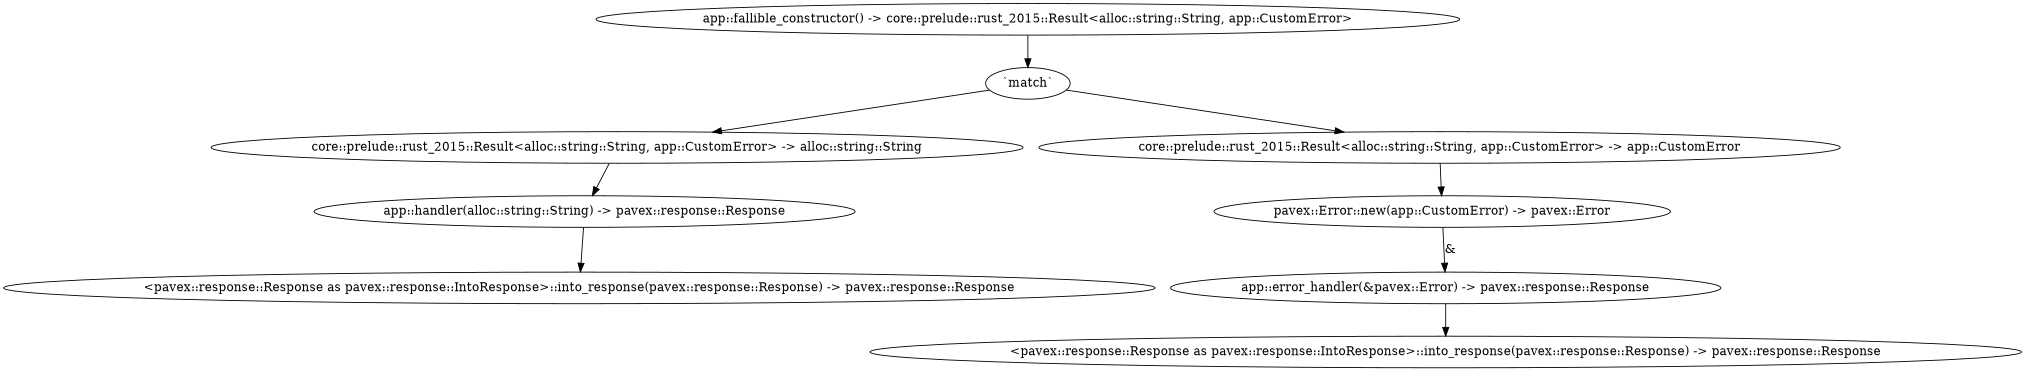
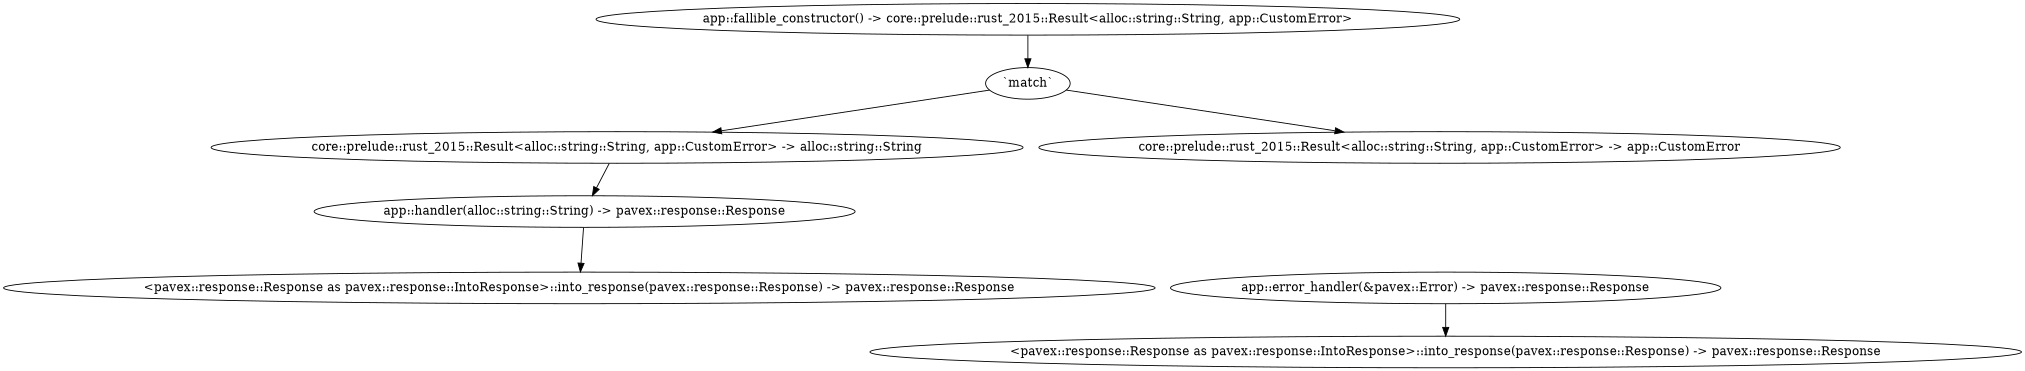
(1442, 212) -> none
